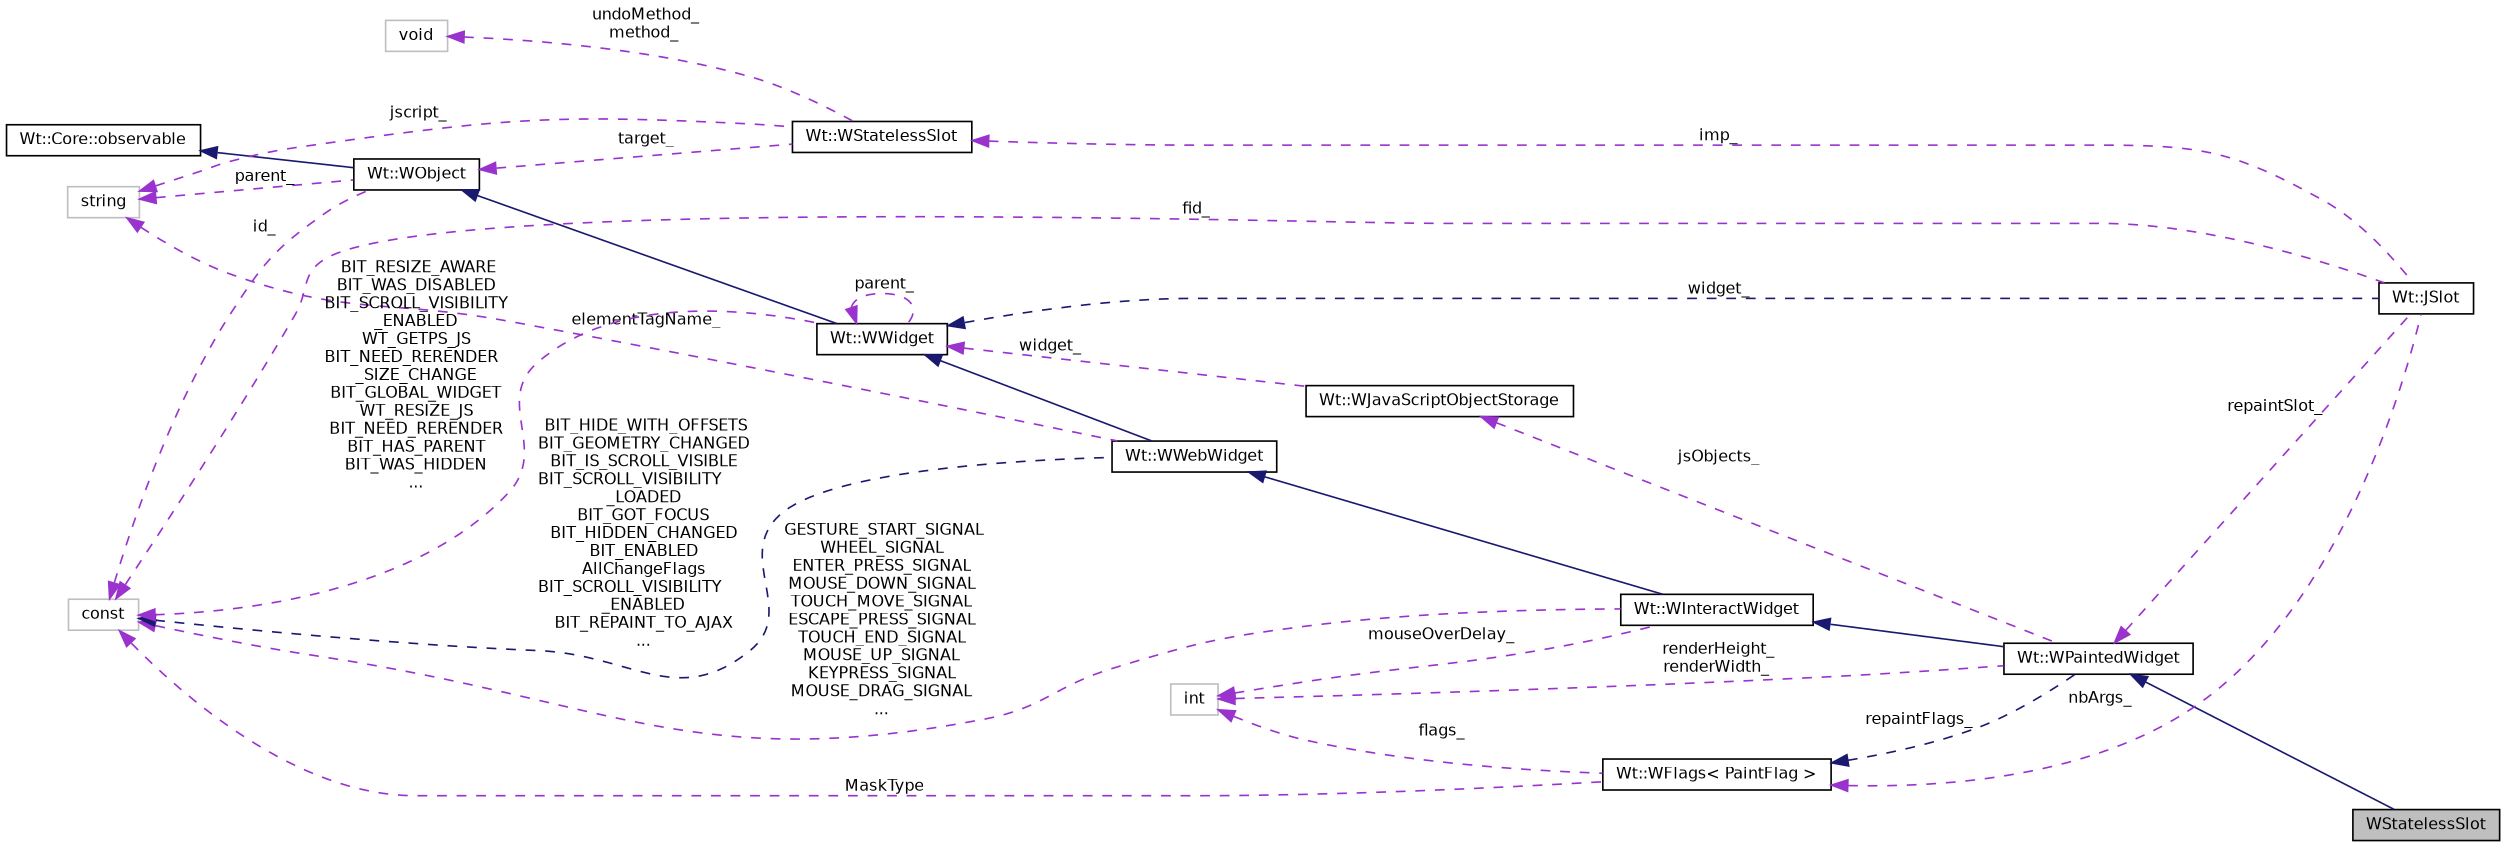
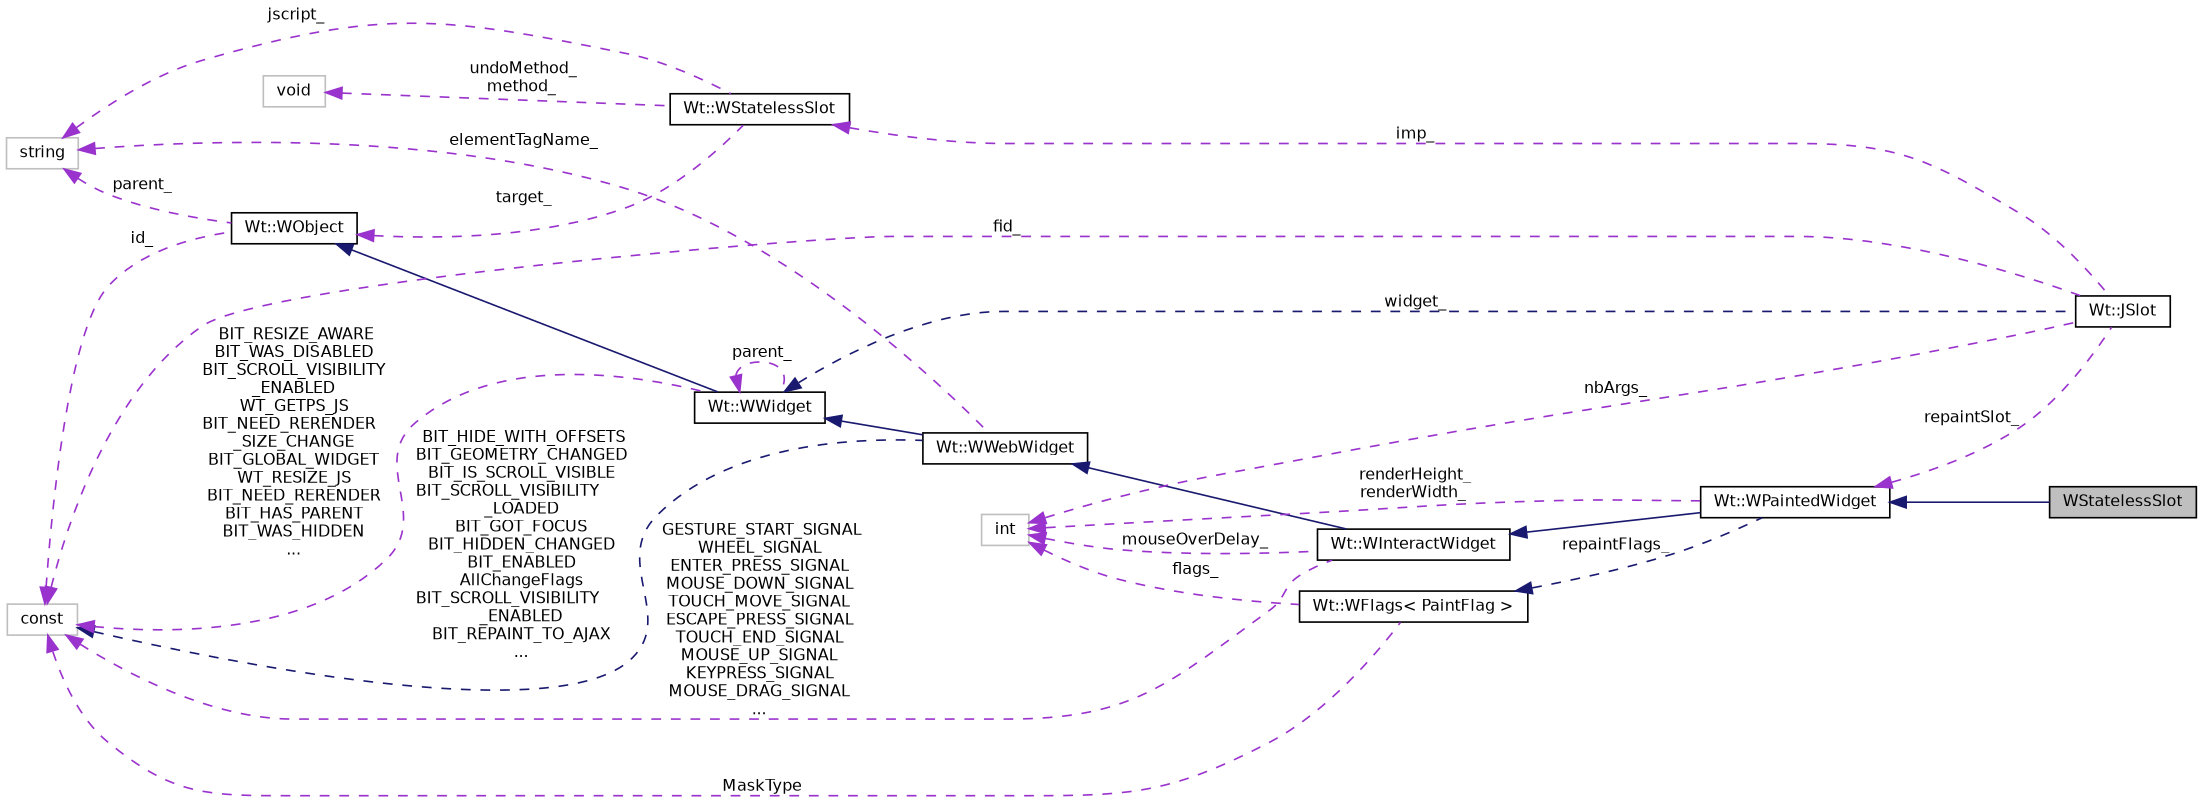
(104, 140) -> none
(1440, 401) -> none
(2234, 674) -> (1559, 414)
